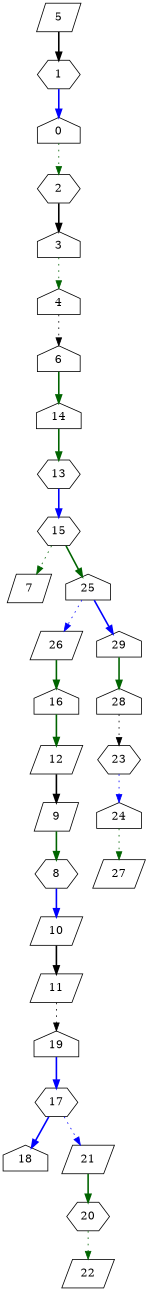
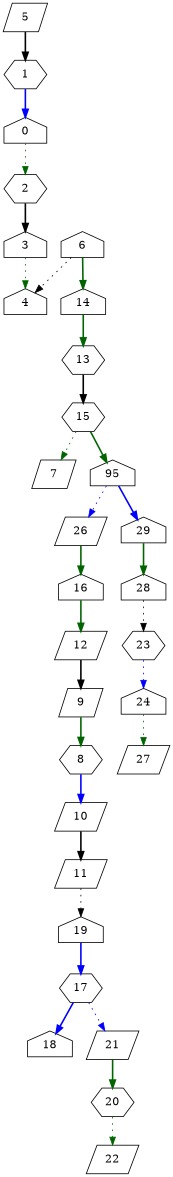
(59, 326) -> (56, 272)
(59, 499) -> (83, 385)
(88, 588) -> (113, 474)
